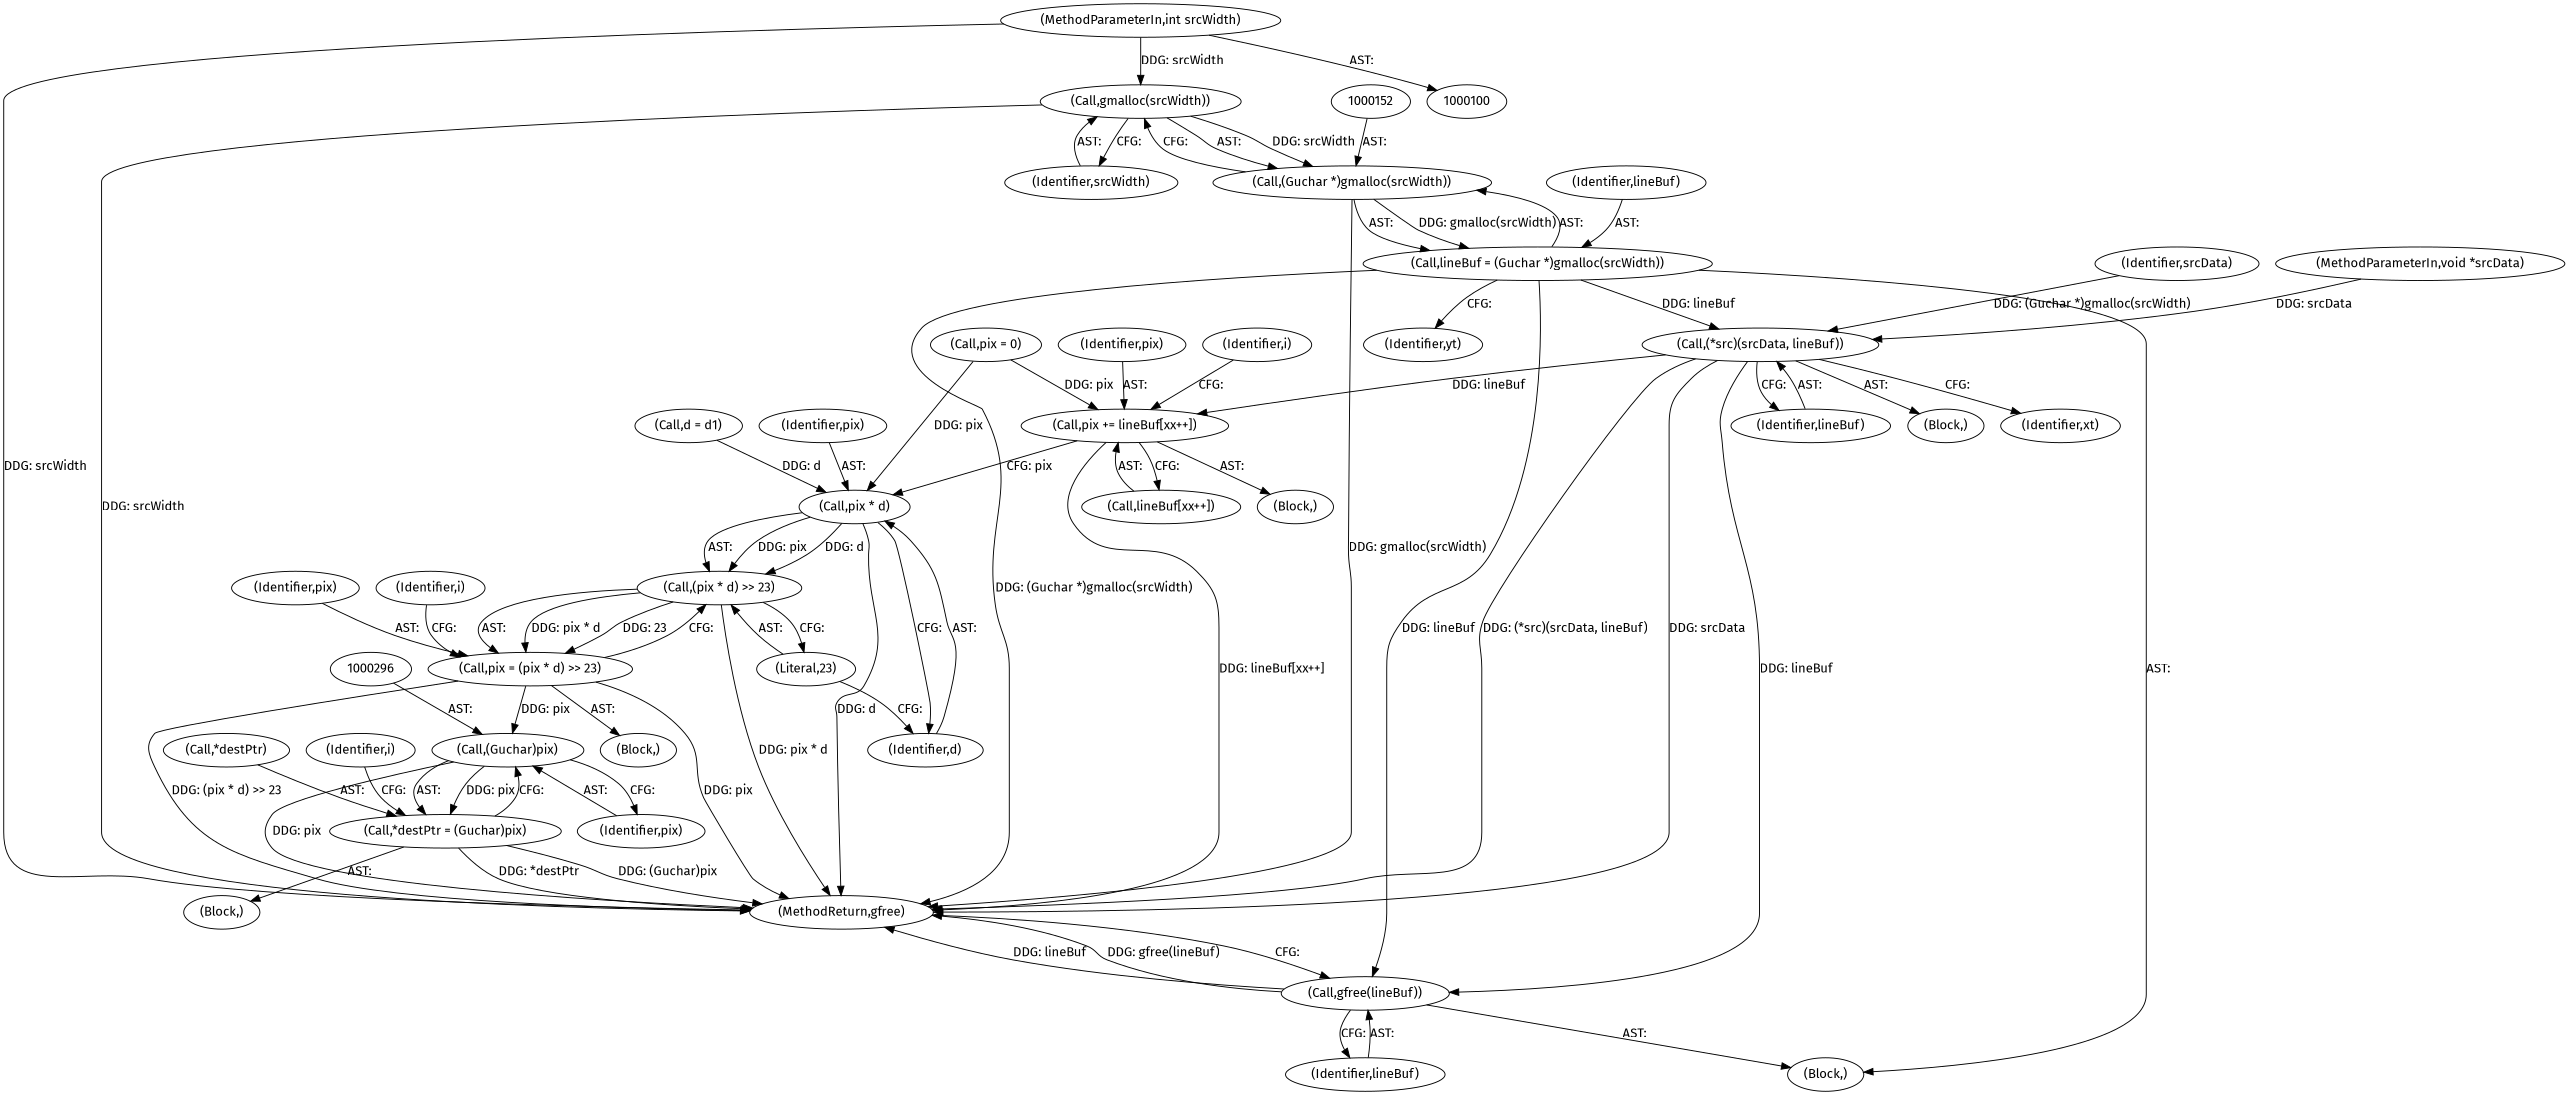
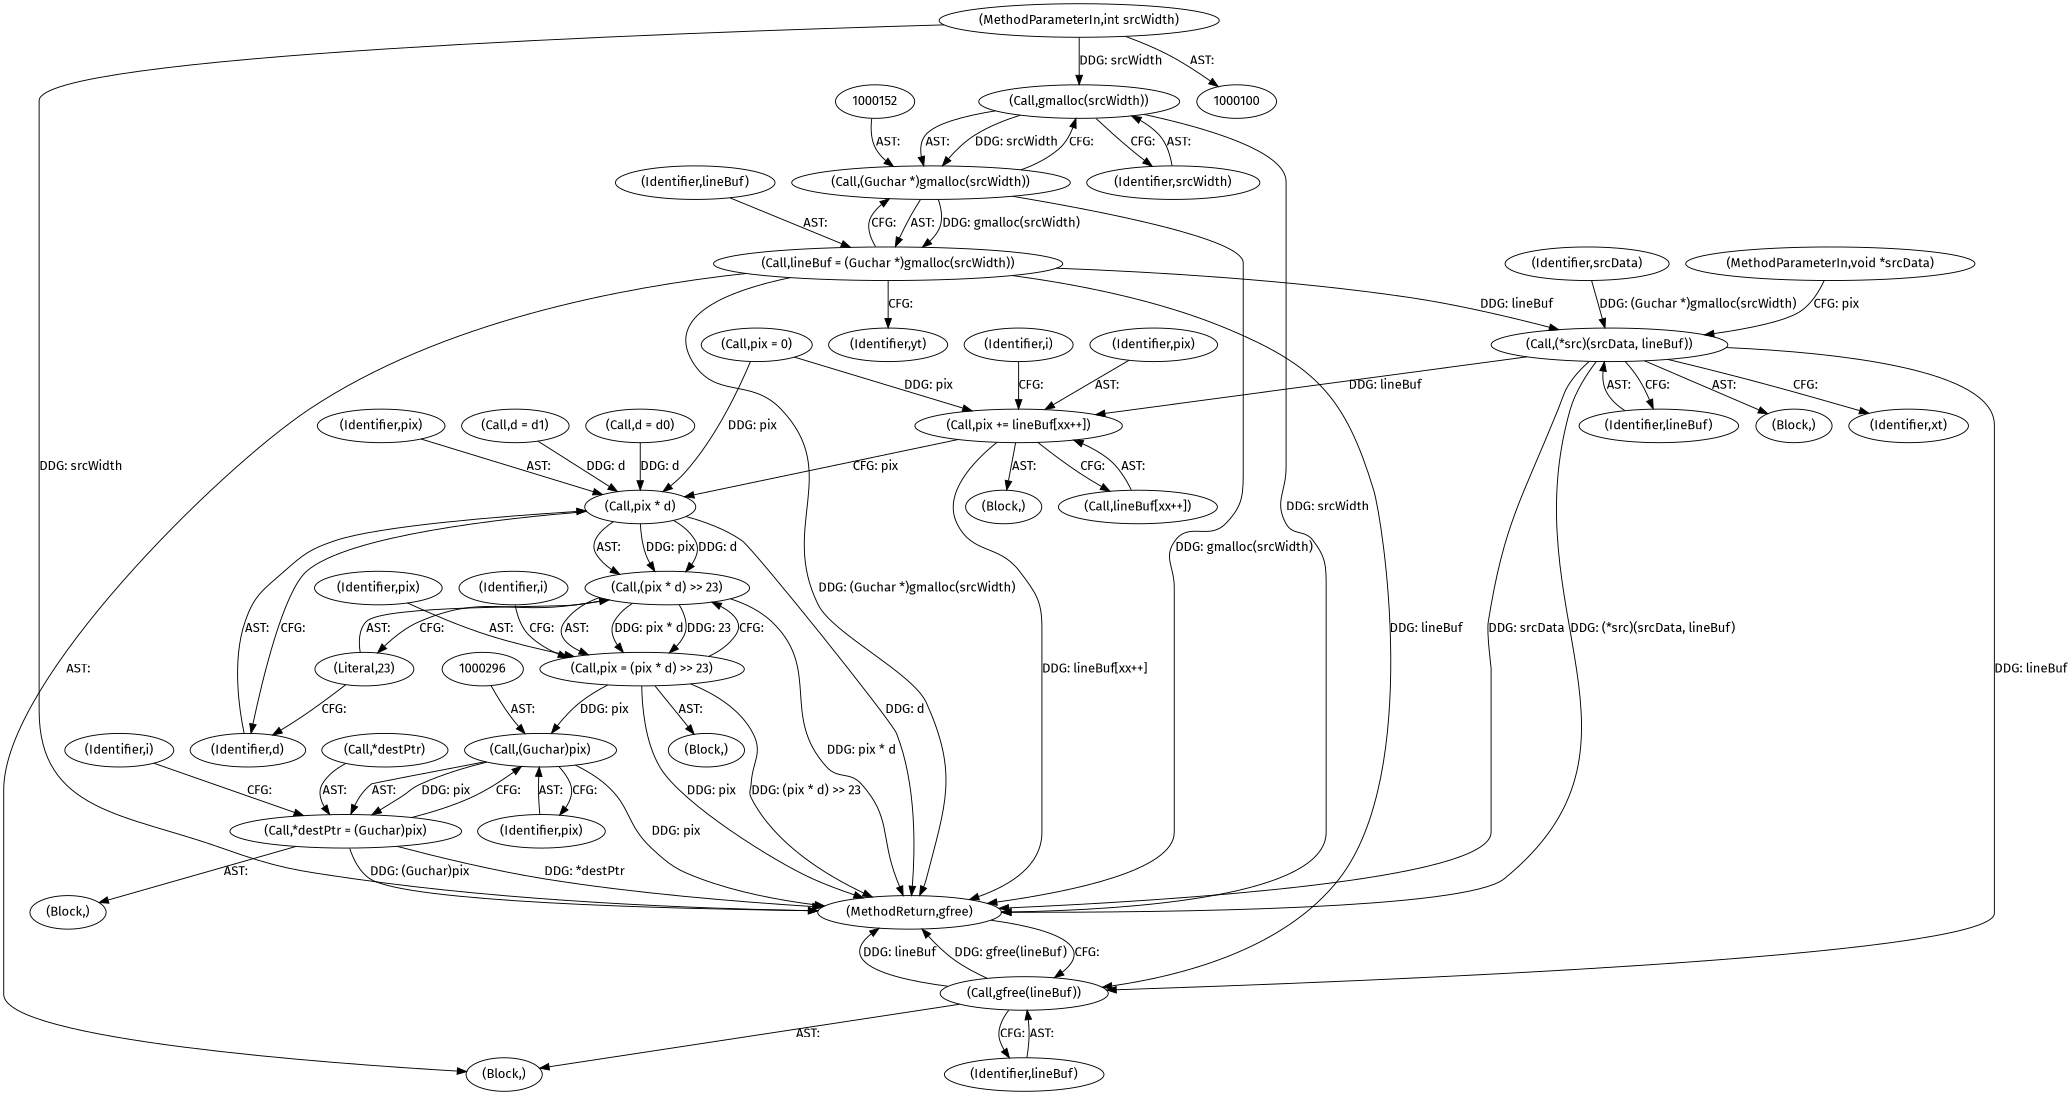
(1573, 223) -> (886, 223)
(2314, 304) -> (1836, 304)
none -> (640, 426)
